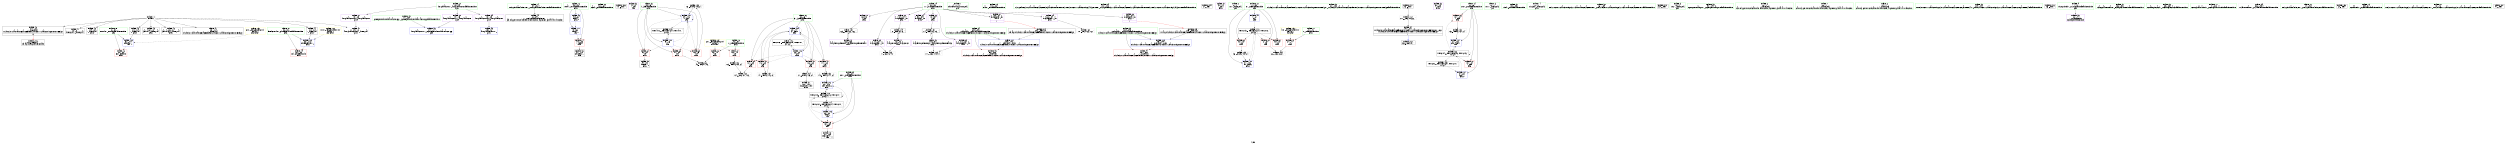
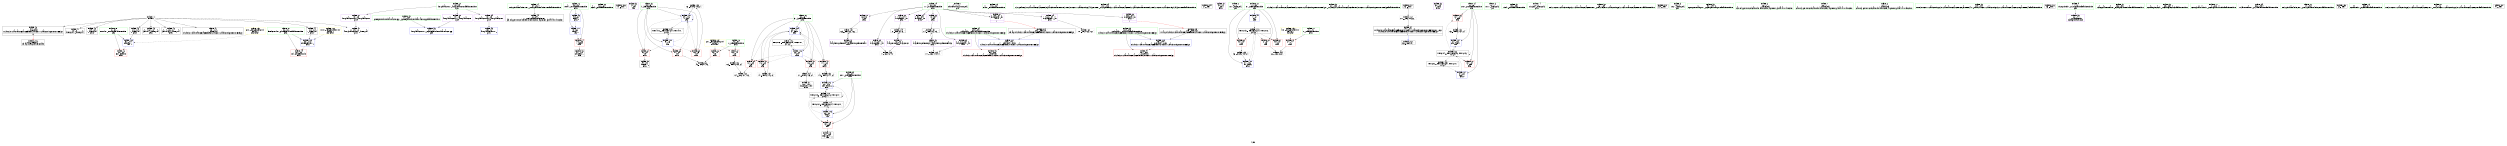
(2076, 20) -> (2076, 20)
